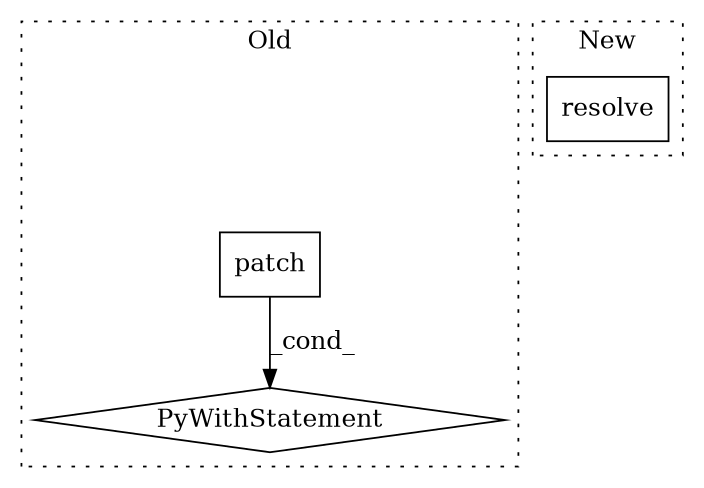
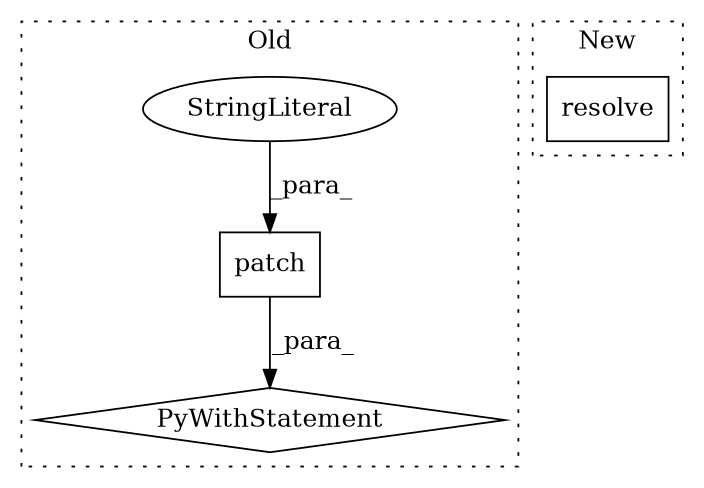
none -> (270, 109)
(313, 342) -> (313, 342)
